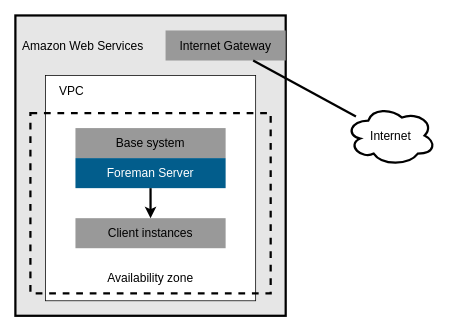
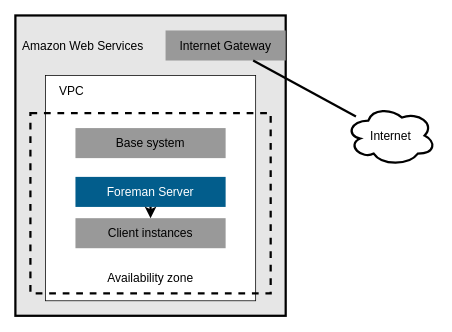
(150, 173) -> (150, 192)
